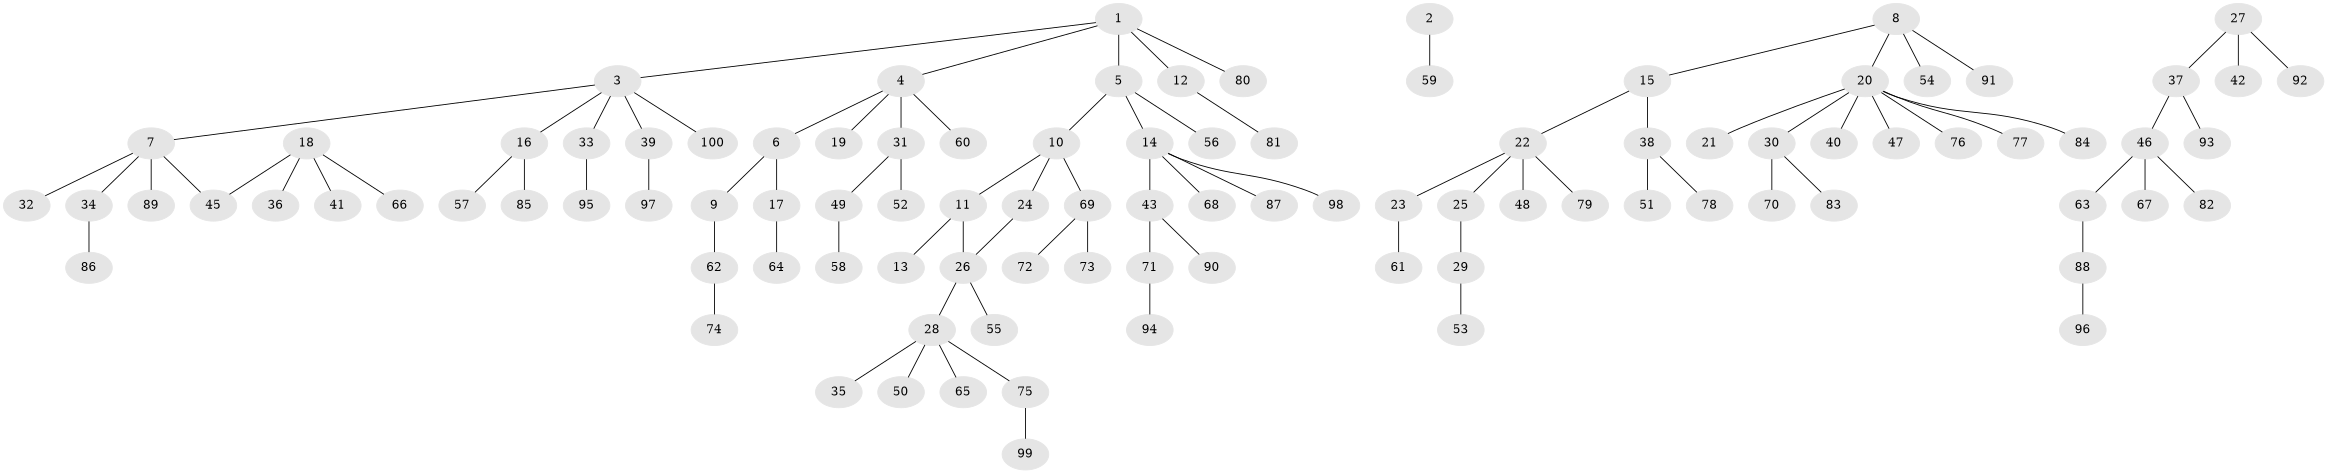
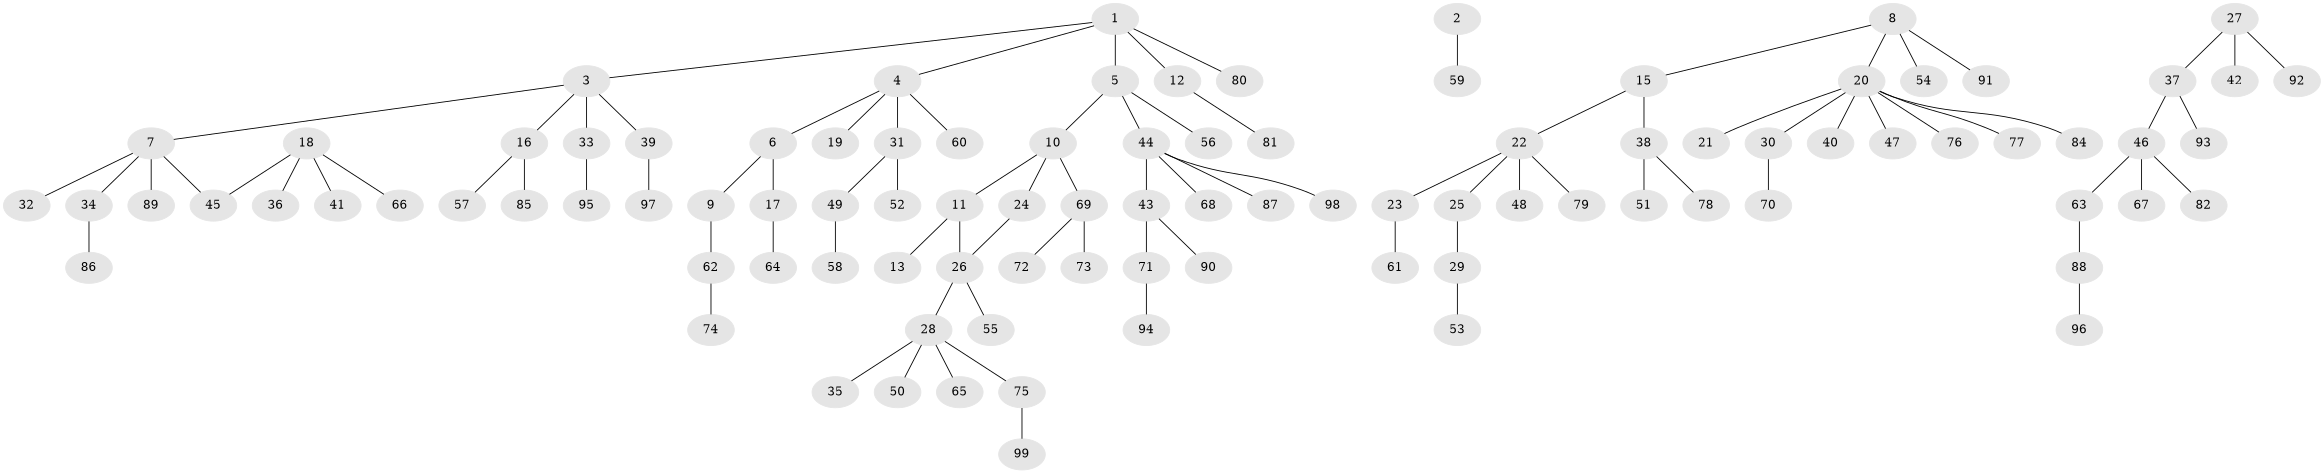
(713, 143) -> none
(1150, 143) -> (1146, 143)
(1834, 206) -> none
